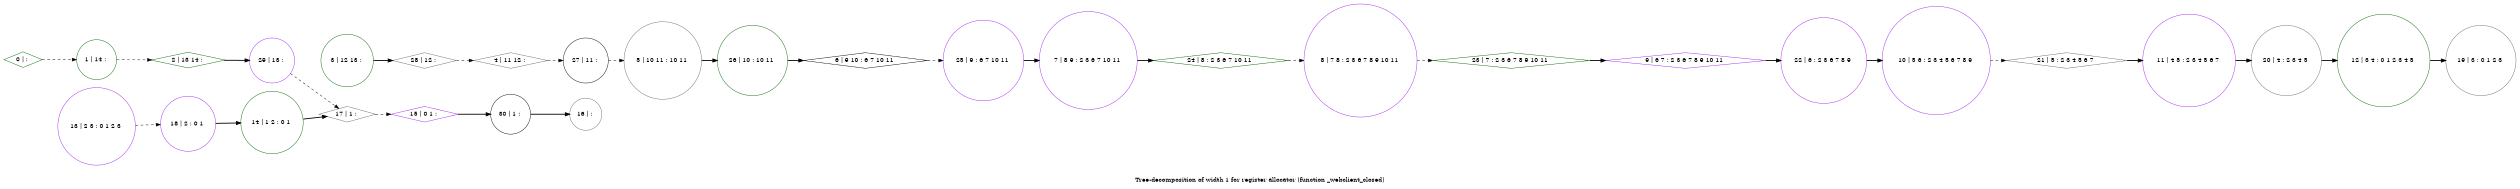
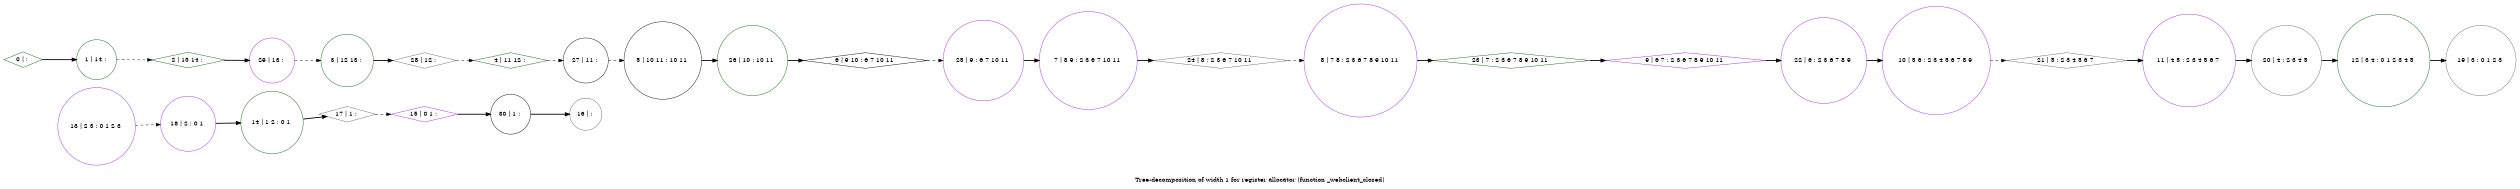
(57, 60) -> (57, 60)
(511, 61) -> (511, 61)
(663, 61) -> (663, 61)
(1221, 61) -> (1221, 61)
(1423, 61) -> (1423, 61)
(313, 90) -> (306, 61)
